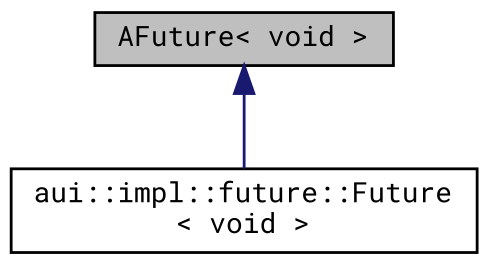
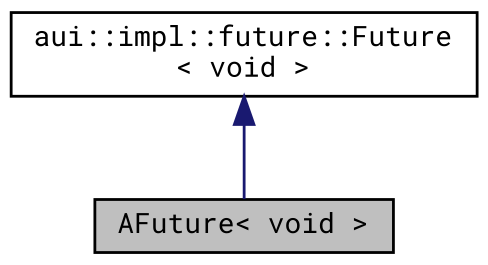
(244, 131) -> (244, 162)
